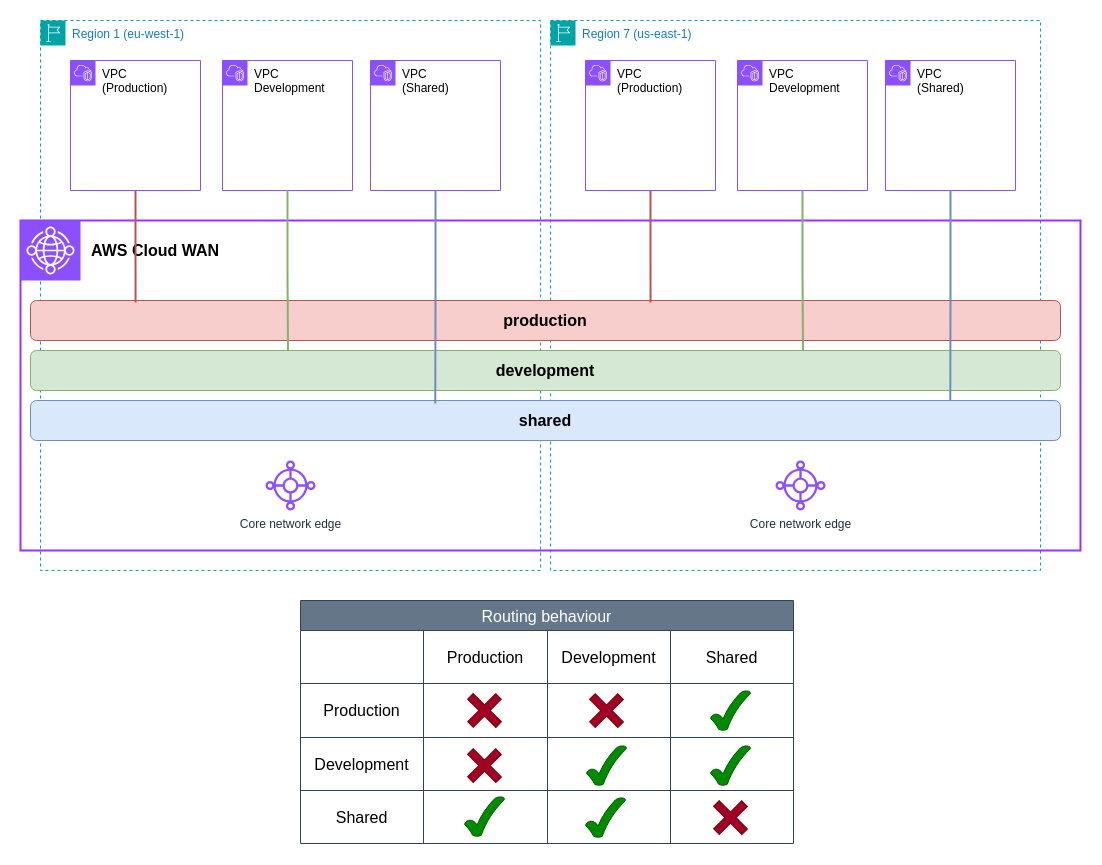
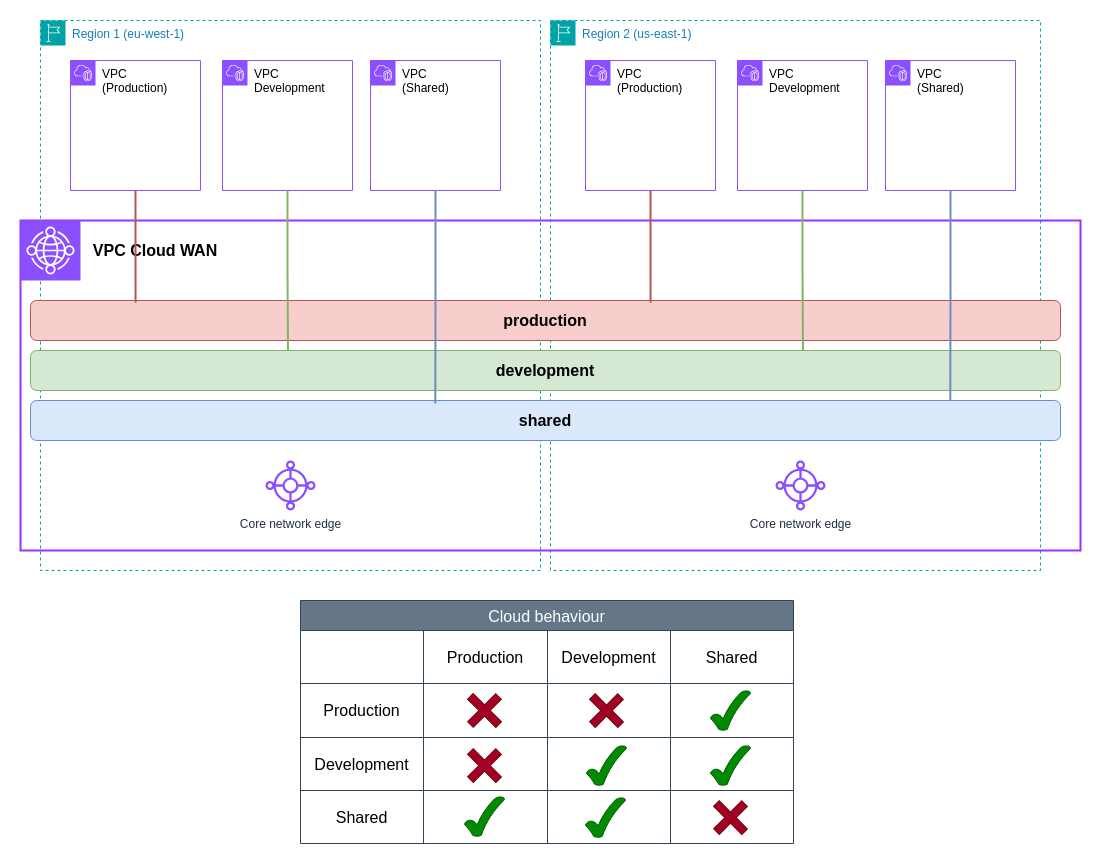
(645, 35) -> (645, 35)
(156, 251) -> (156, 251)
(547, 617) -> (547, 617)
